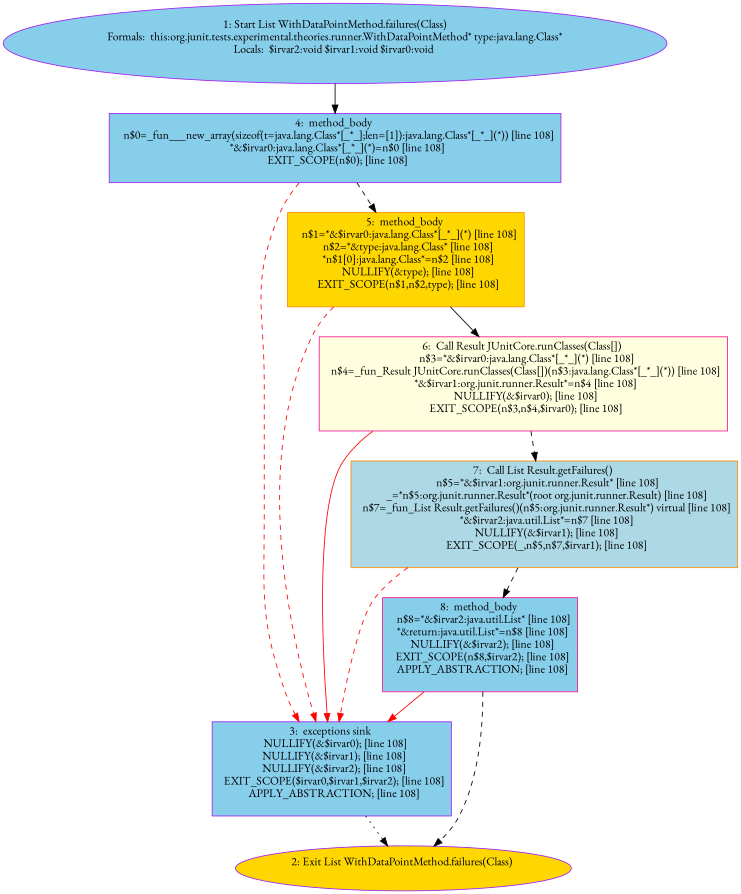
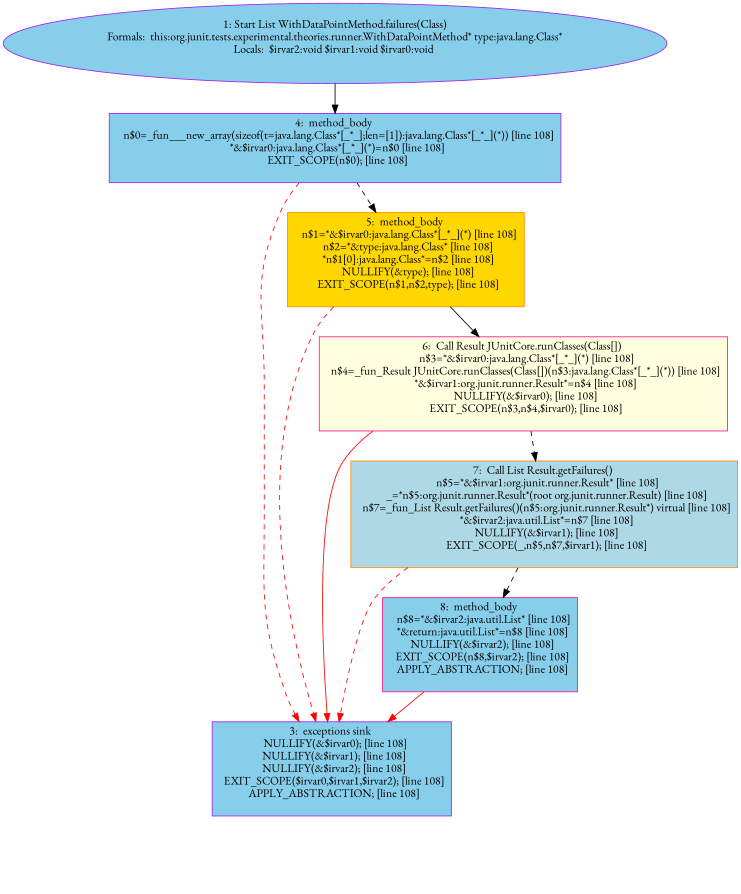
(403, 868) -> none
